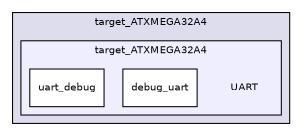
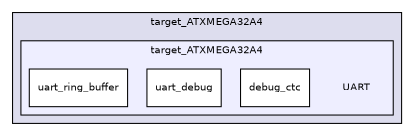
none -> (78, 88)
(160, 88) -> (275, 88)
